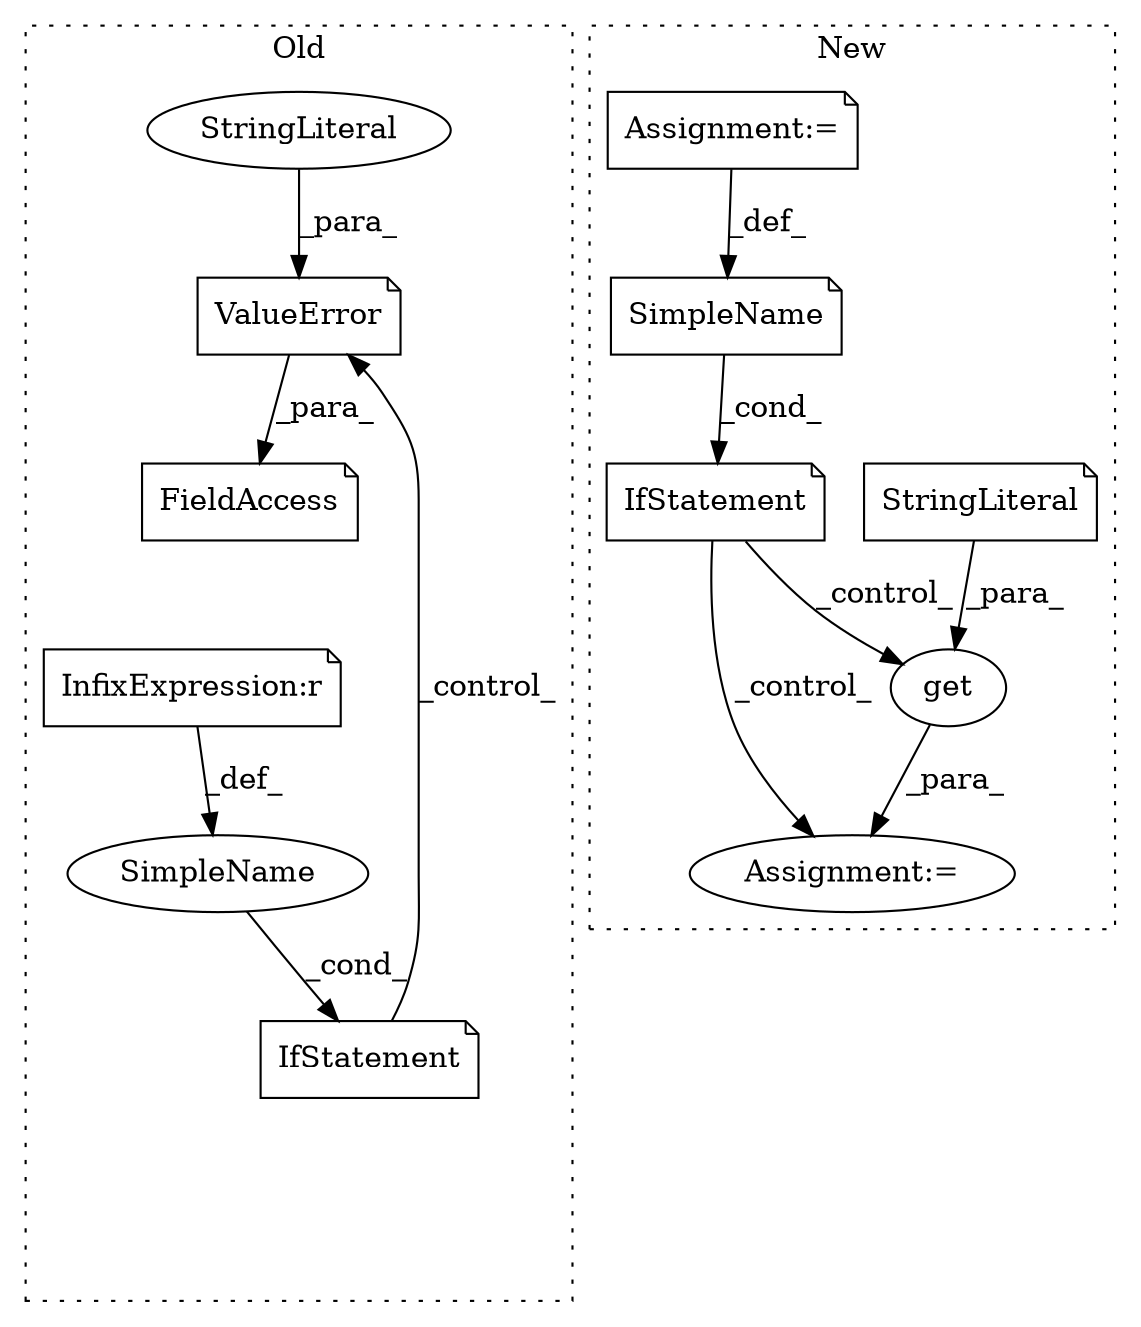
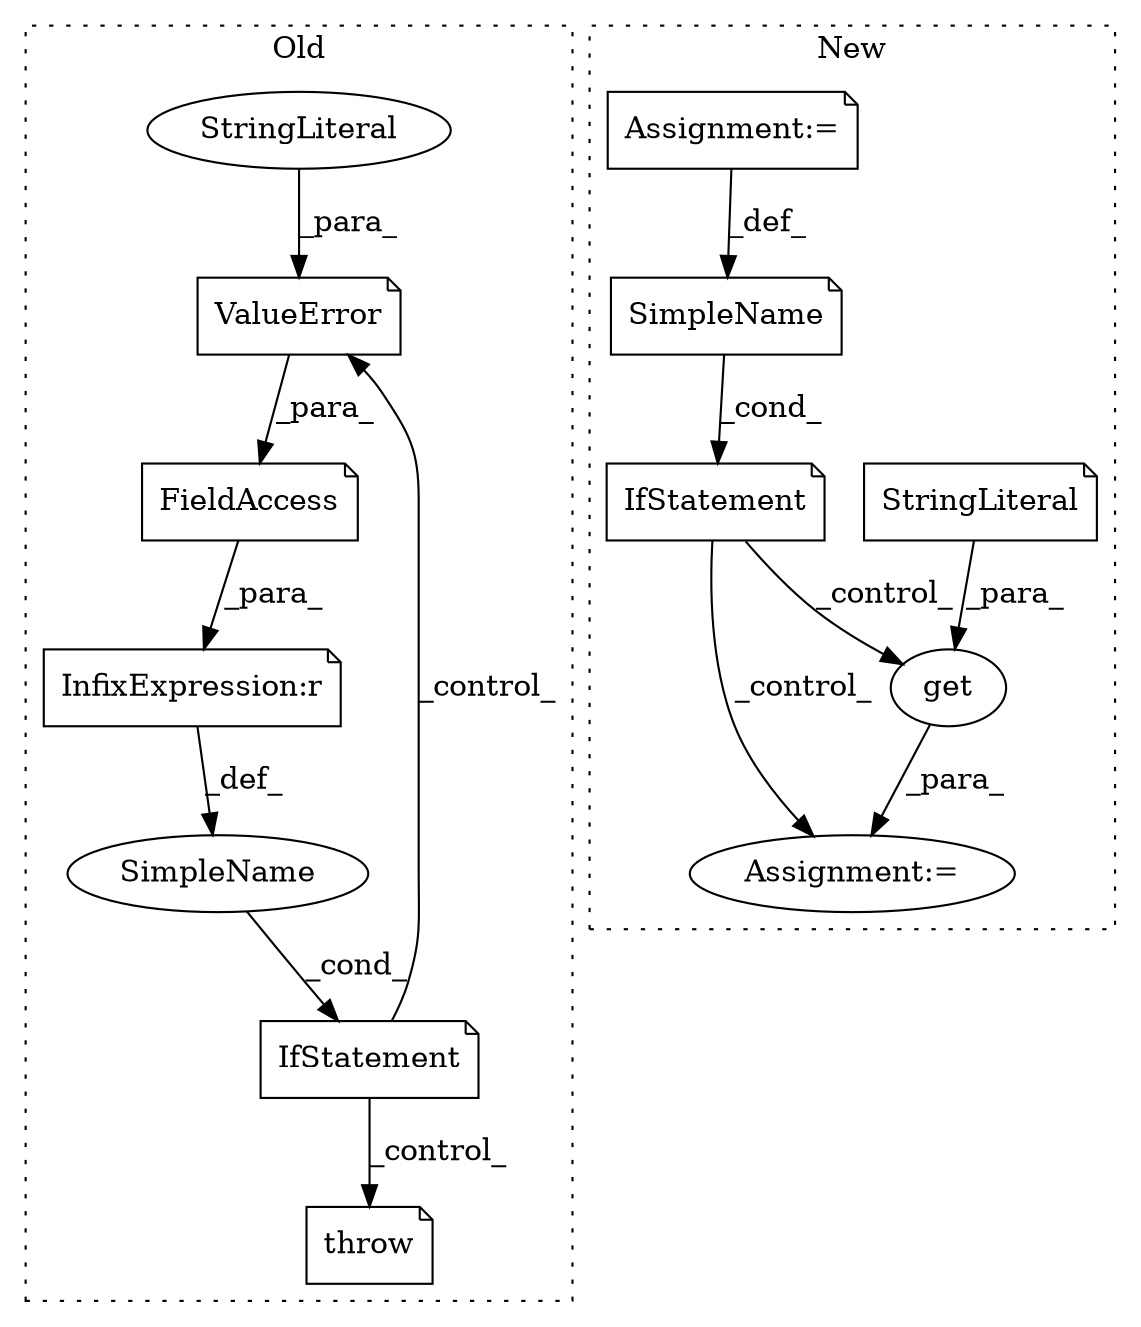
none -> (224, 585)
none -> (370, 1245)
